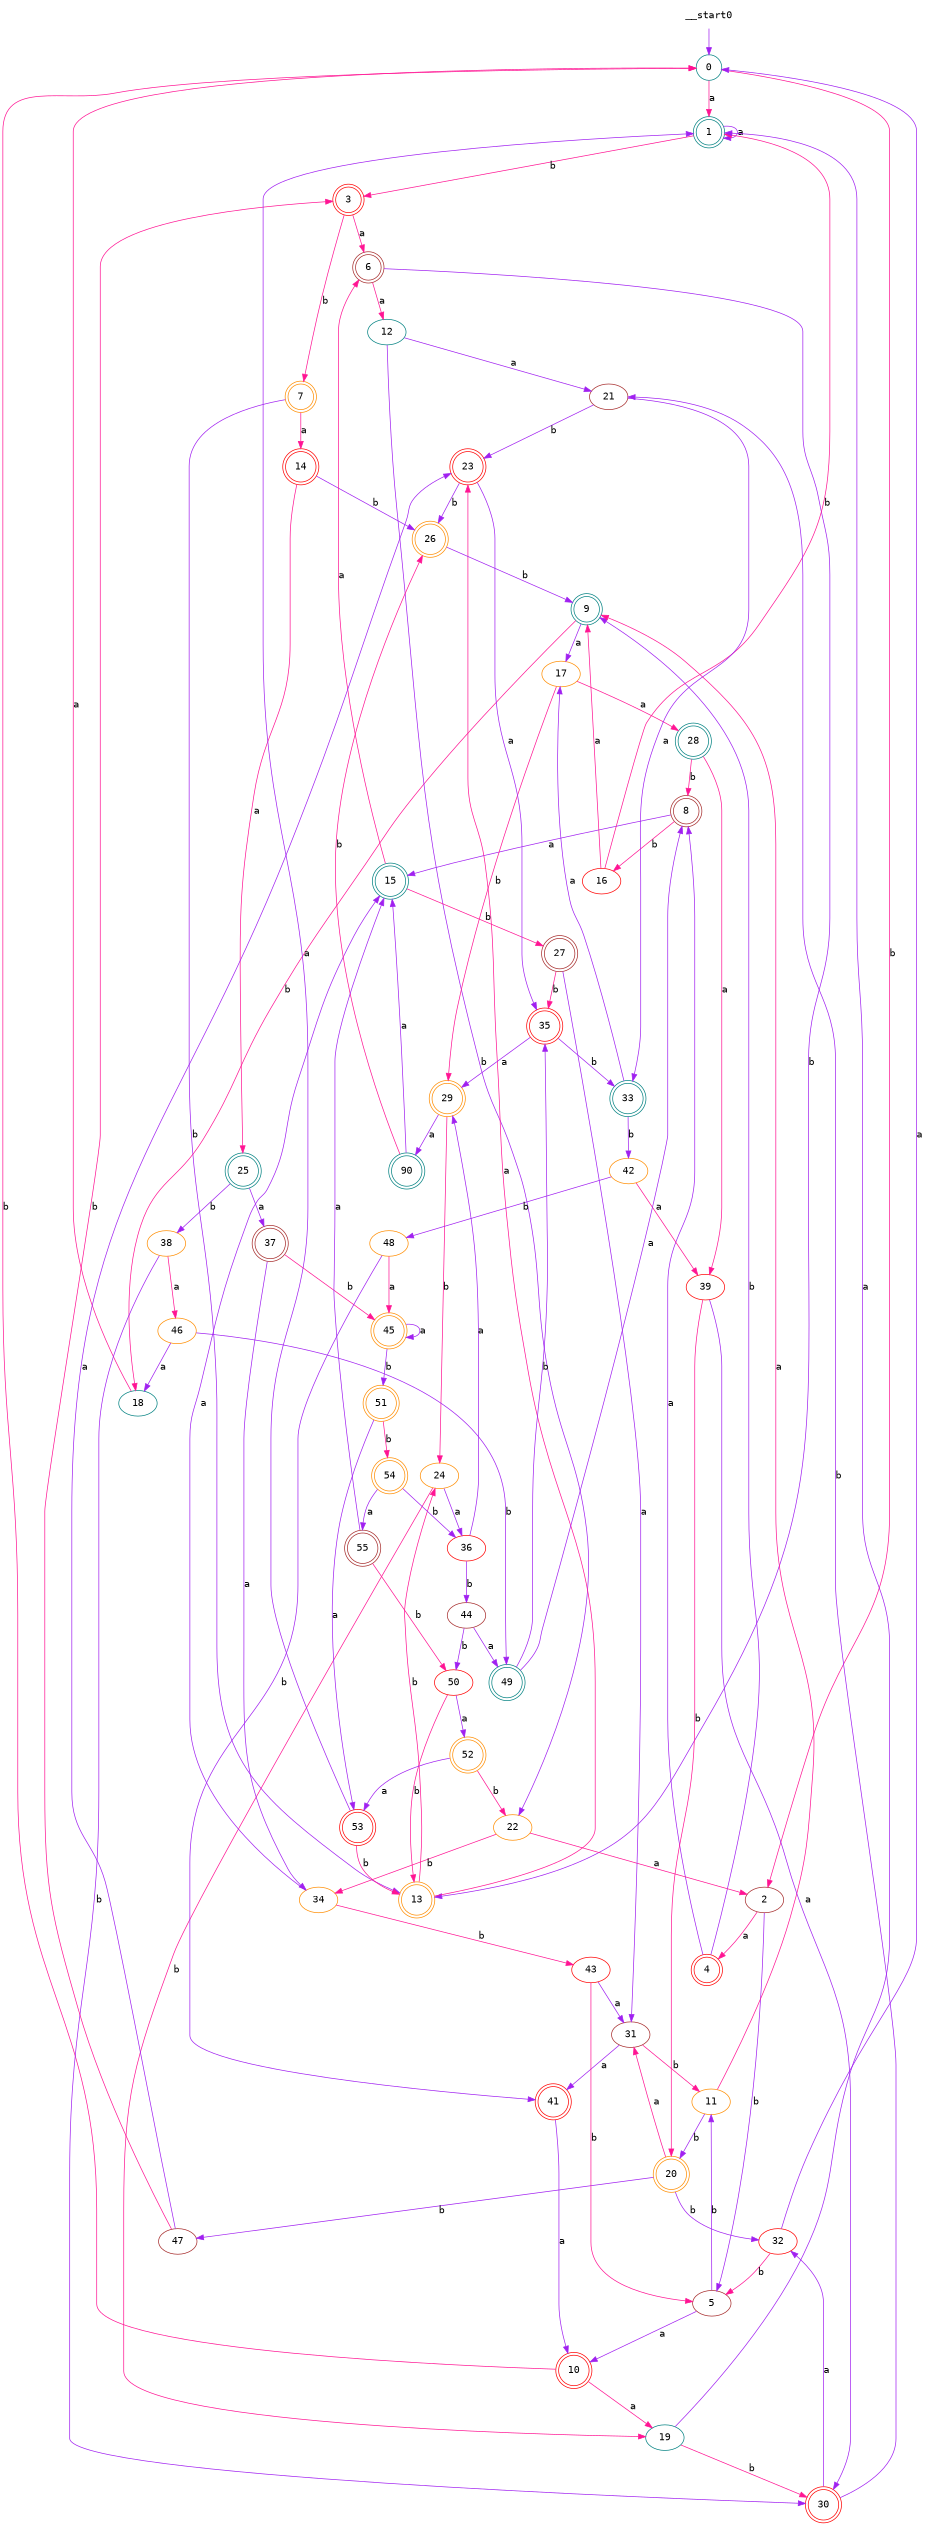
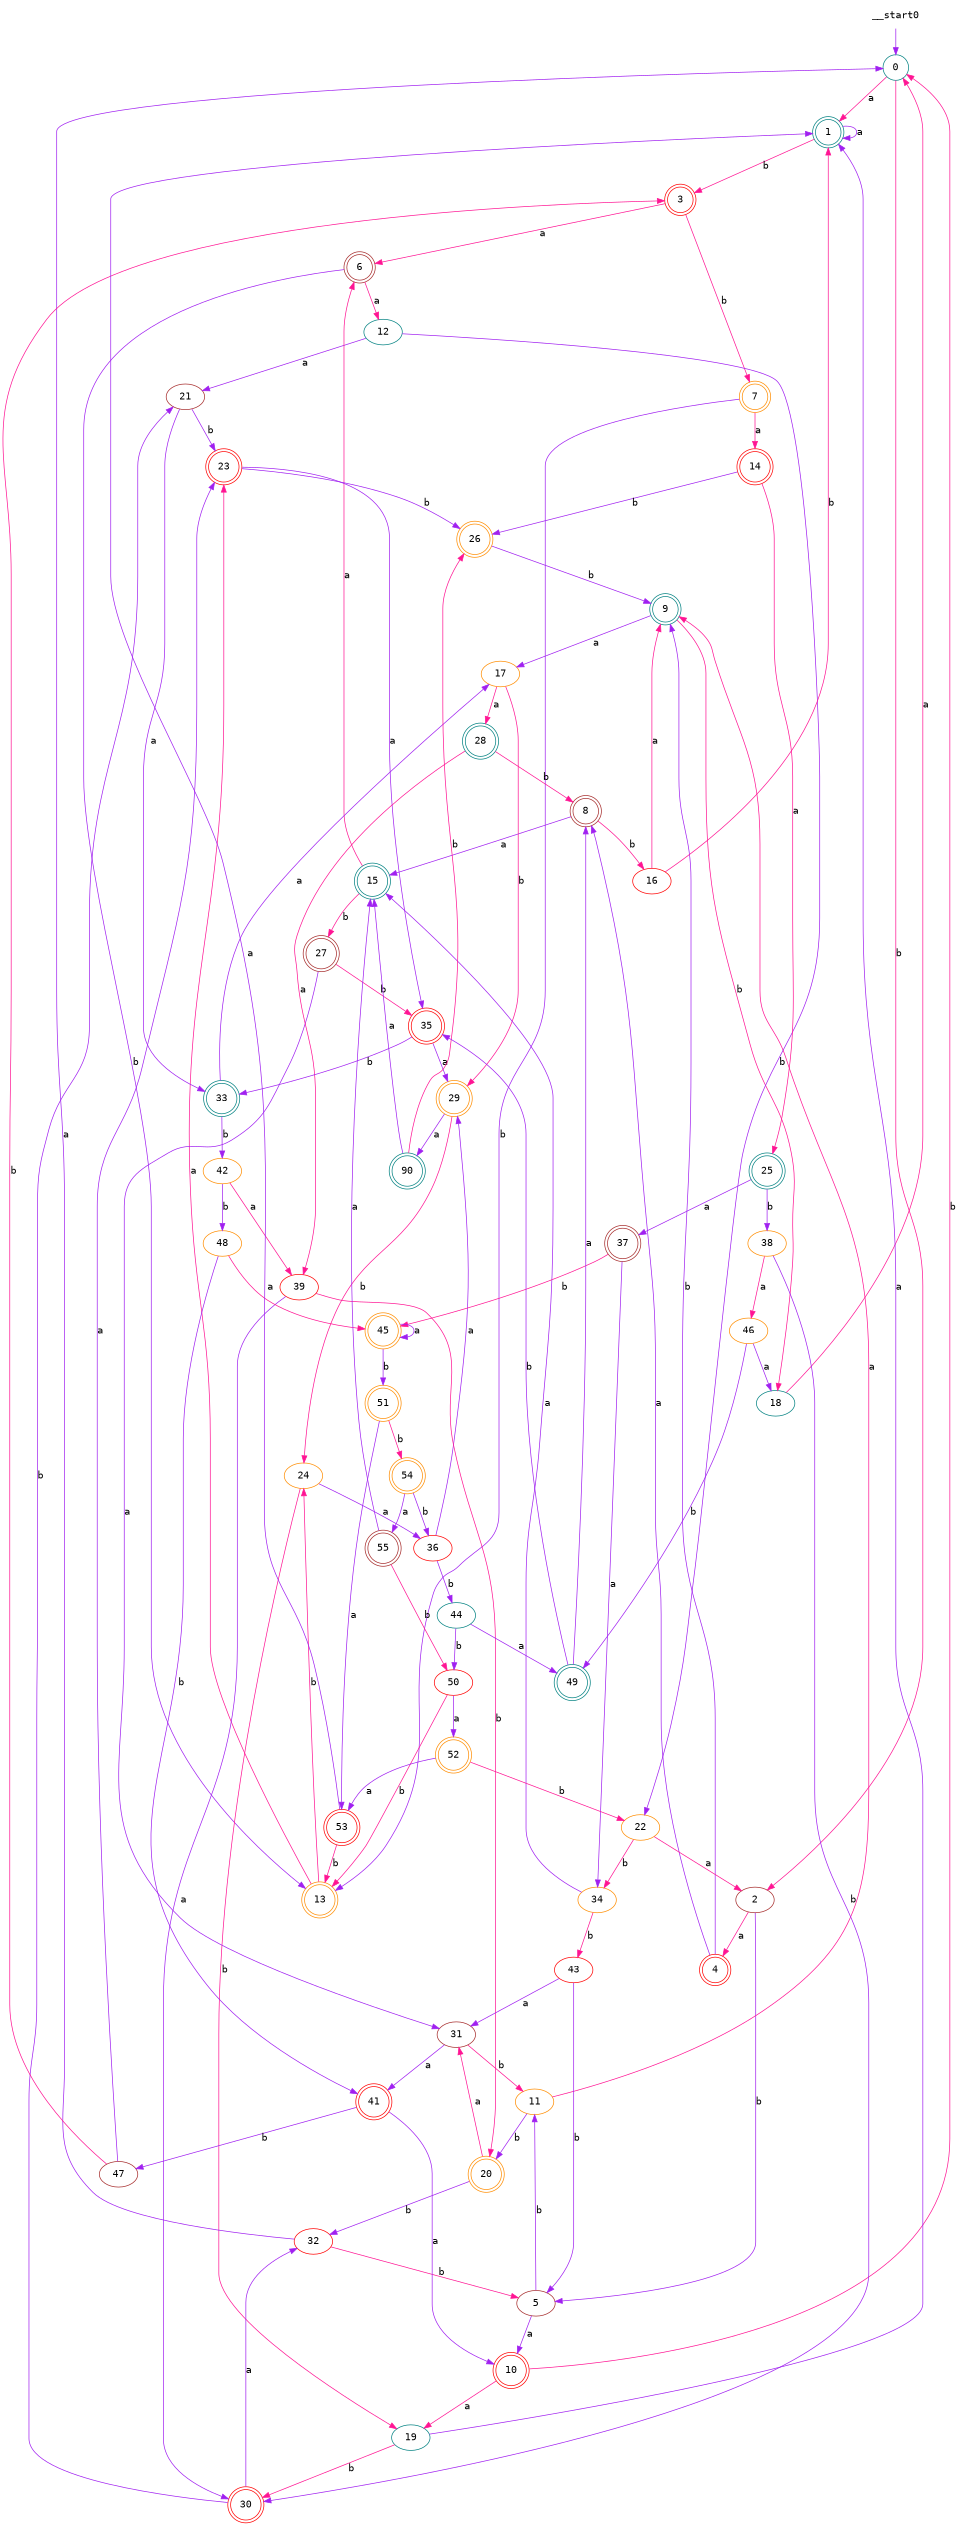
(466, 1615) -> (456, 1615)
(591, 2173) -> (574, 2138)
(429, 2207) -> (250, 2137)
